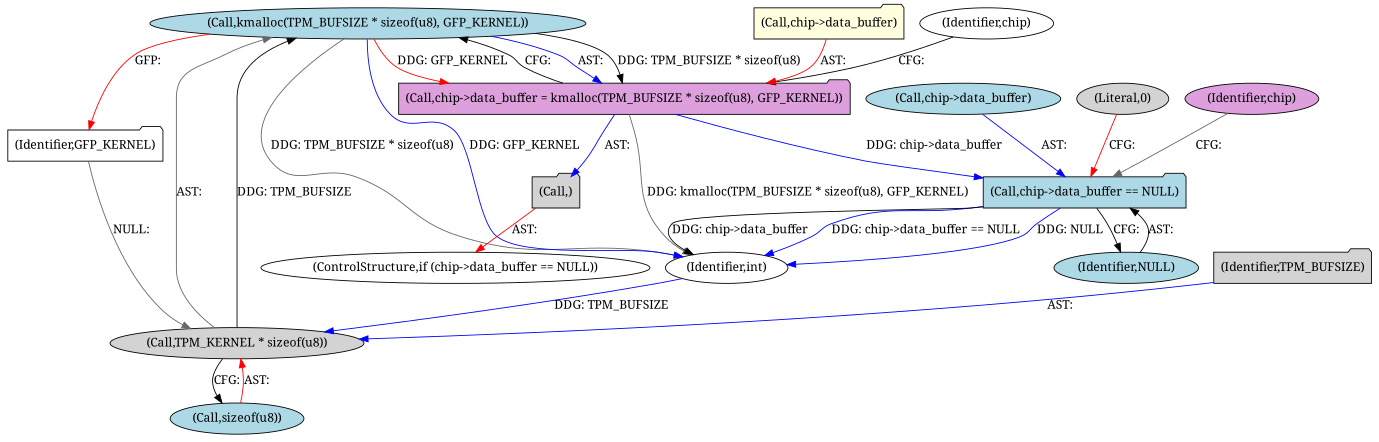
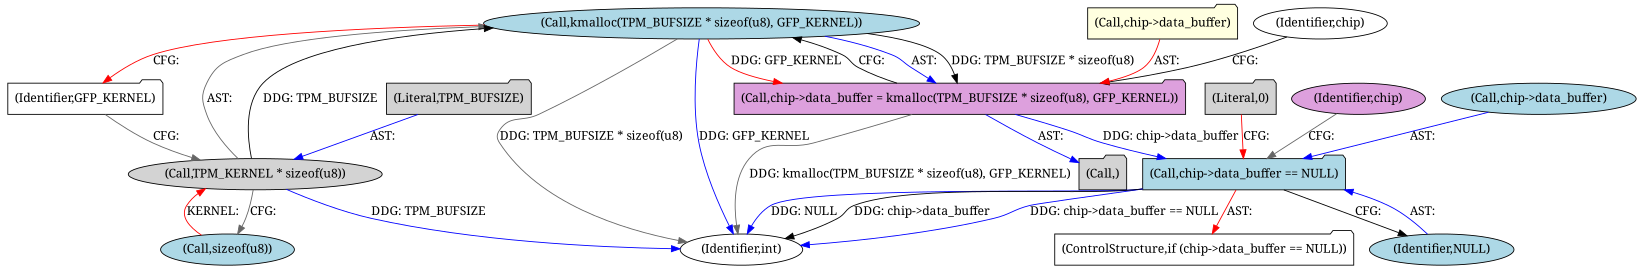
(150, 61) -> (168, 61)
(1123, 99) -> (1241, 99)
(509, 228) -> (1226, 208)
(133, 230) -> (168, 136)
(1149, 232) -> (1393, 208)
(455, 268) -> (1204, 250)
(1293, 268) -> (459, 99)
(508, 307) -> (476, 236)
(213, 377) -> (249, 209)
(259, 381) -> (214, 212)
